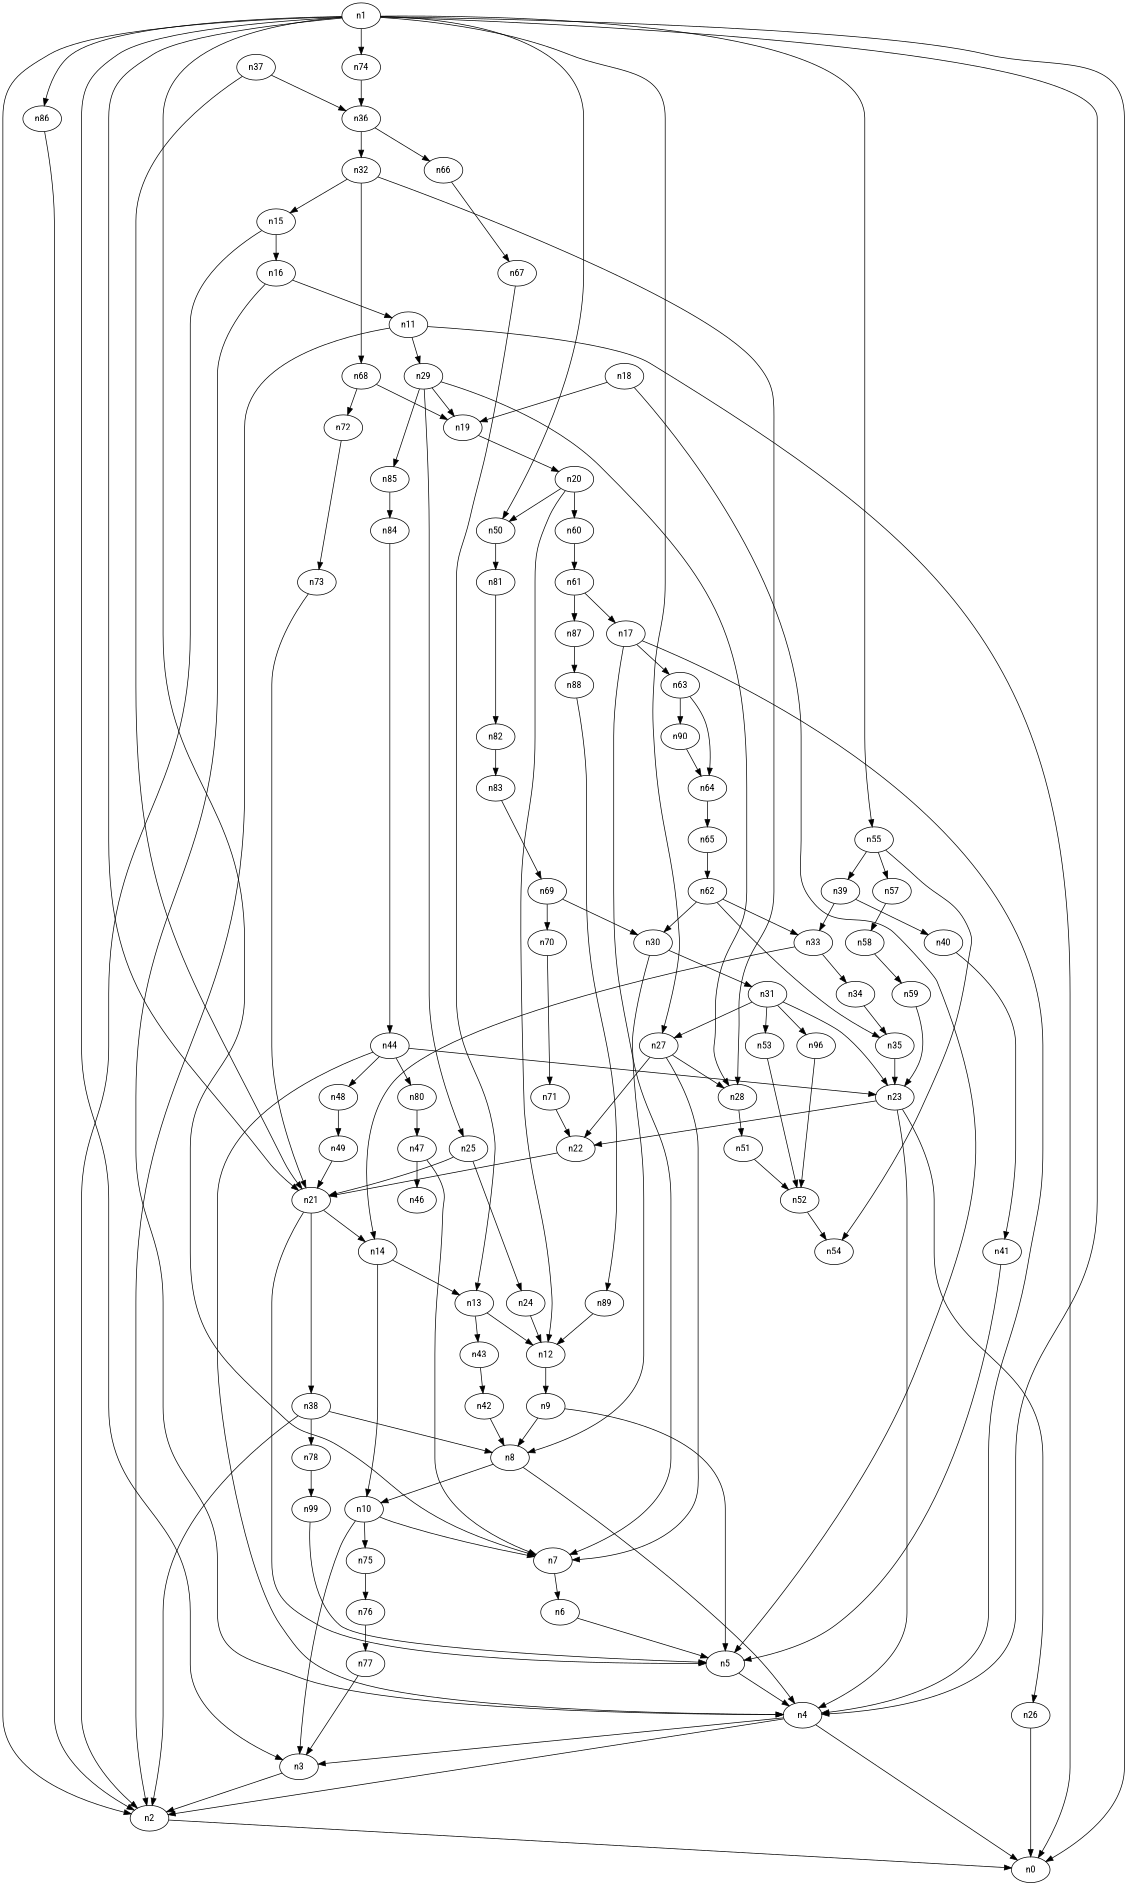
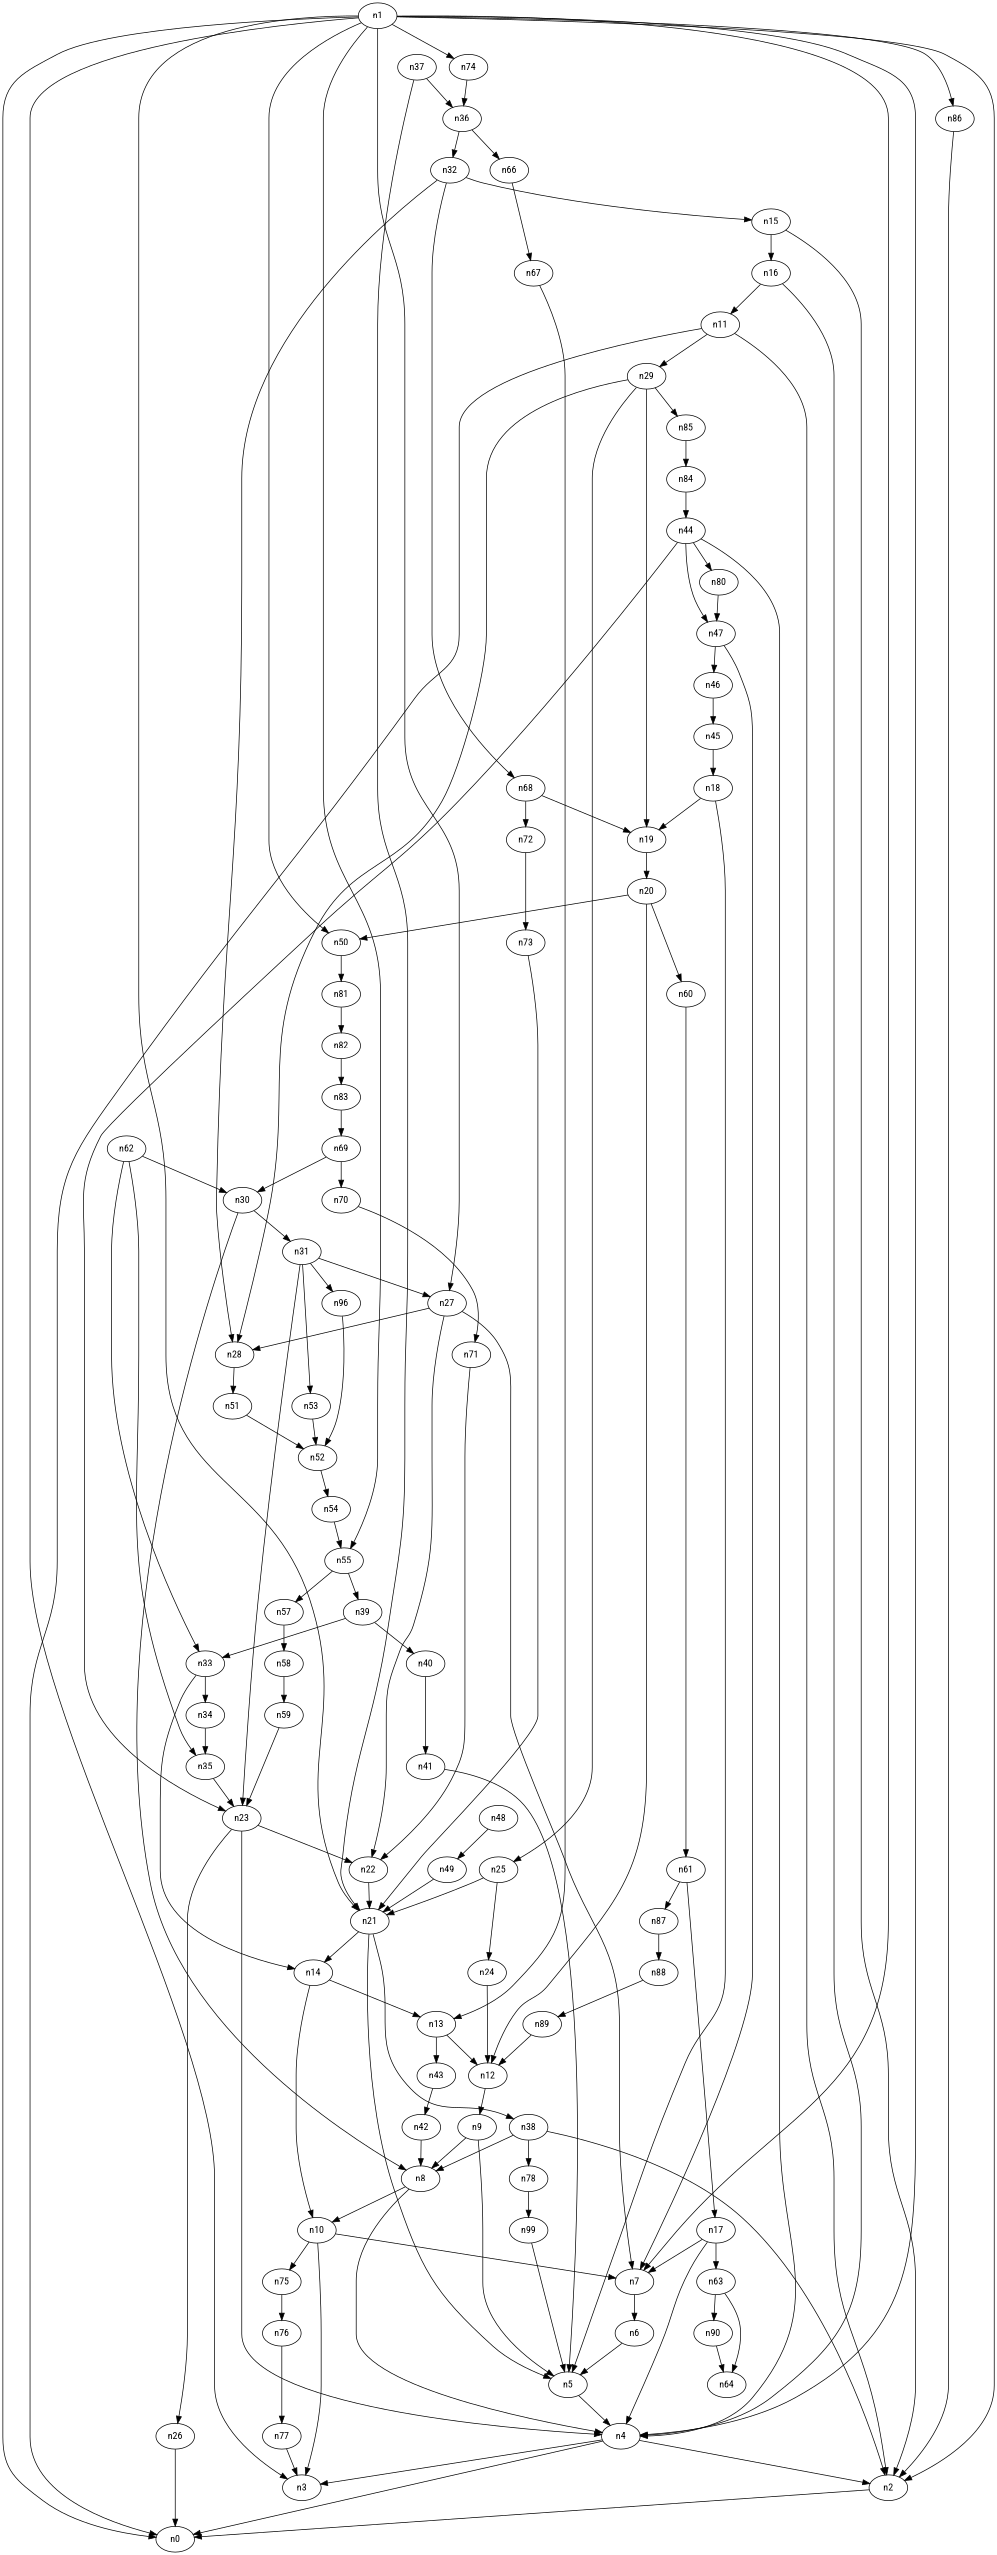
none -> (713, 737)
(707, 840) -> none
(952, 1036) -> (337, 1531)
(367, 1069) -> (689, 581)
(228, 1791) -> none
